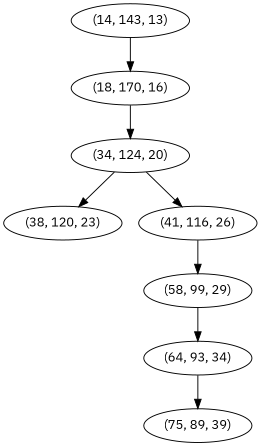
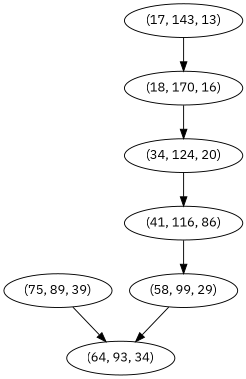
(130, 21) -> (184, 21)
(63, 223) -> none
(198, 223) -> (184, 223)
(198, 387) -> (86, 321)
